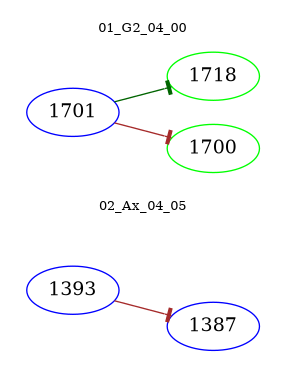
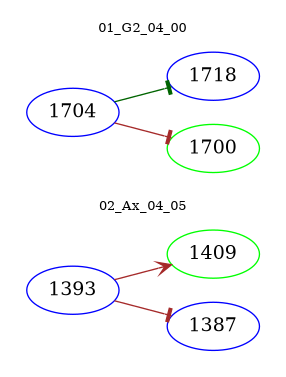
(213, 76) -> (213, 76)
(73, 112) -> (73, 112)
none -> (213, 254)
